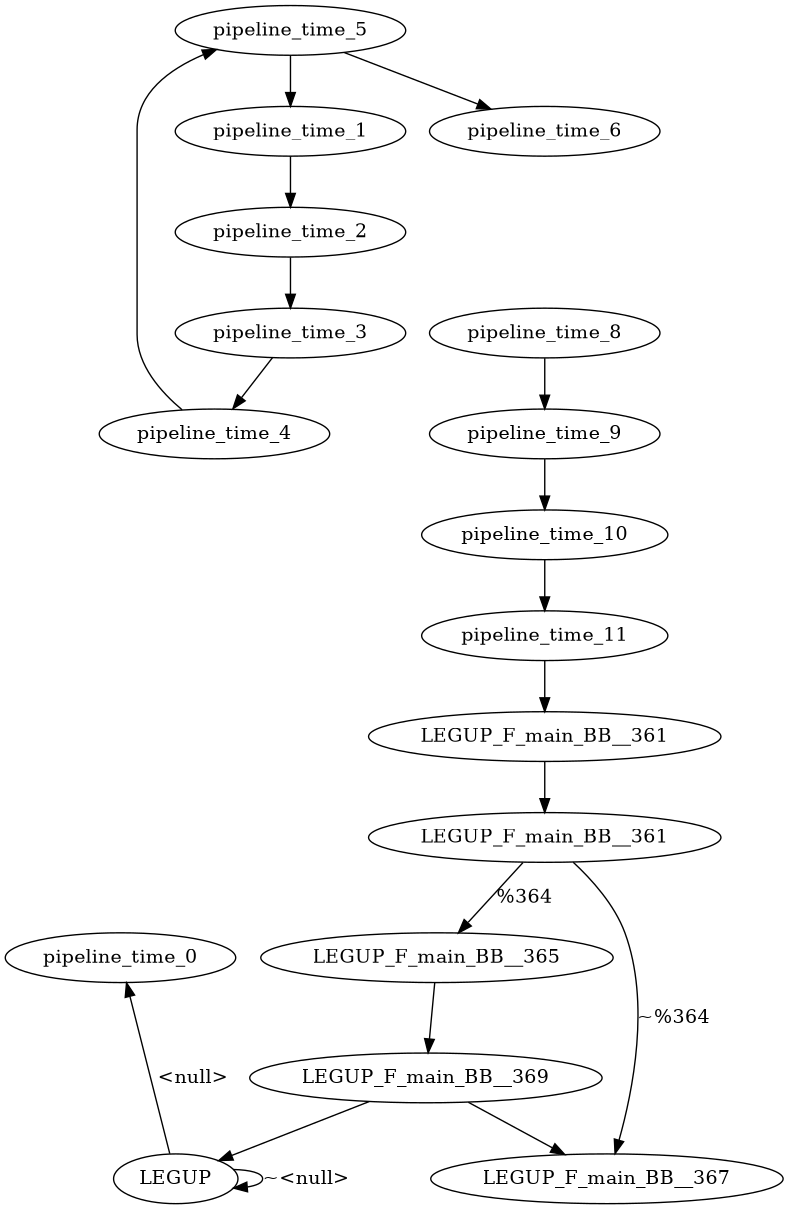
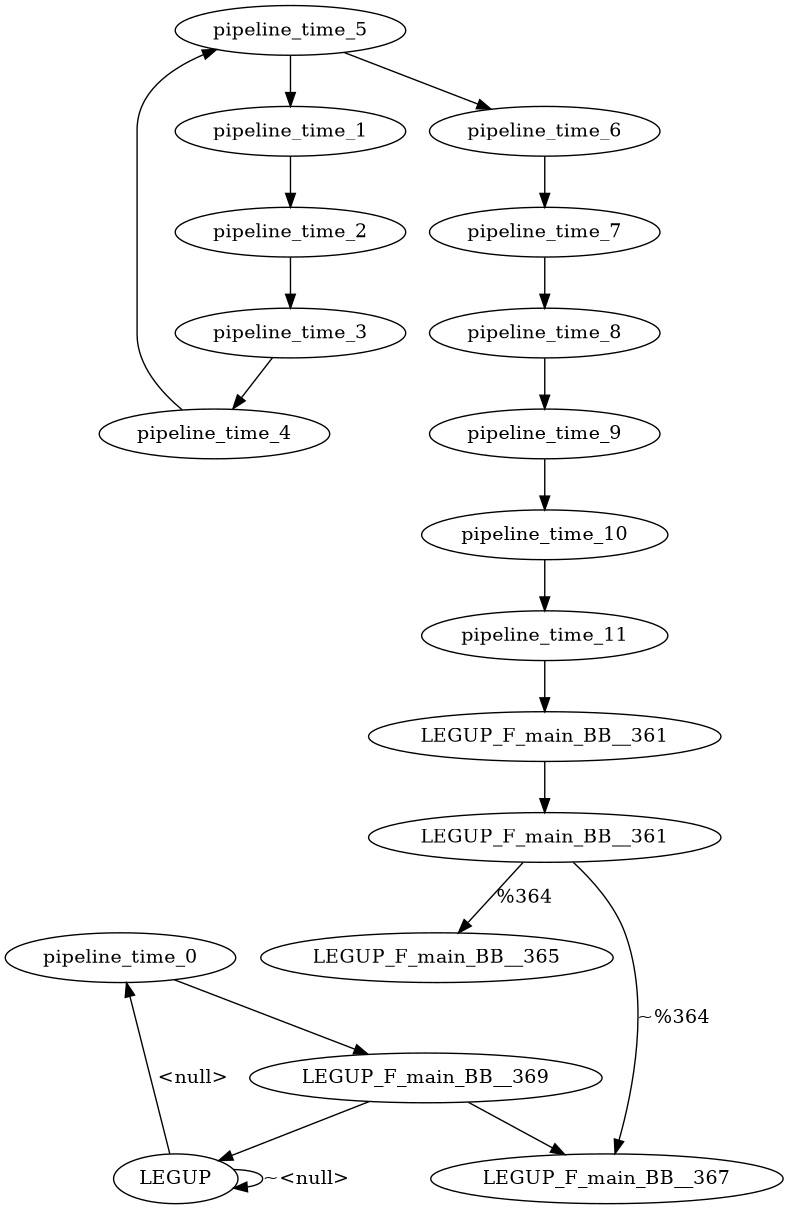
none -> (545, 232)
(432, 1011) -> (265, 1014)
